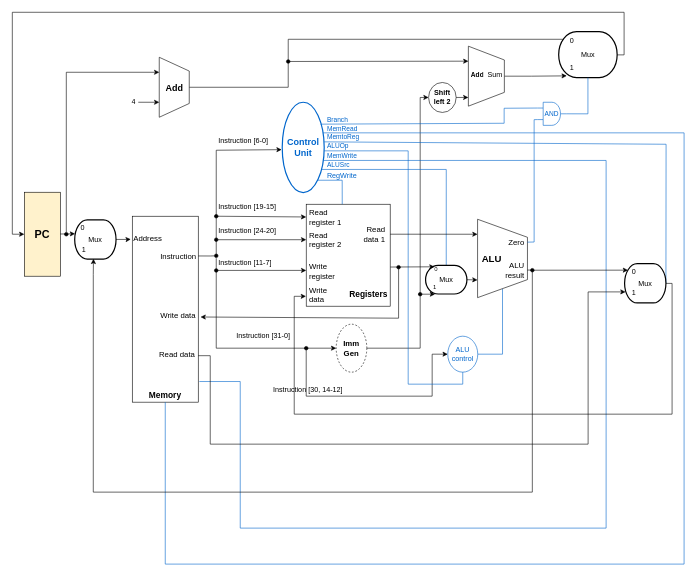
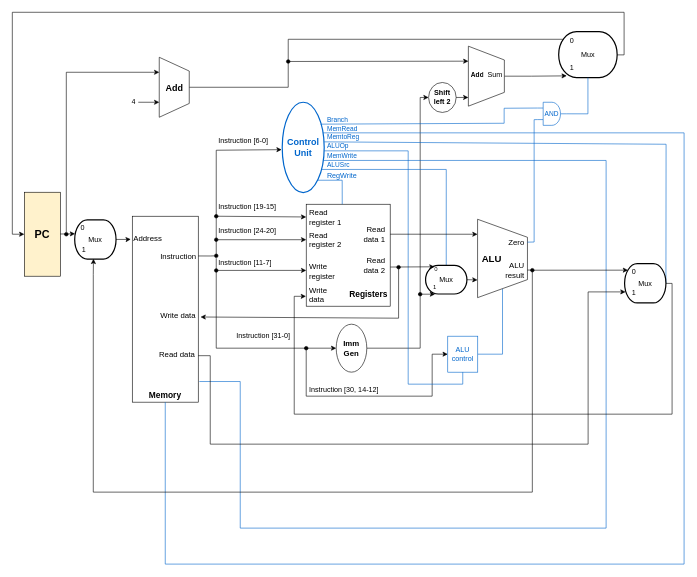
none -> (369, 266)
(352, 348) -> (352, 348)
(463, 354) -> (463, 354)
(314, 390) -> (350, 390)
